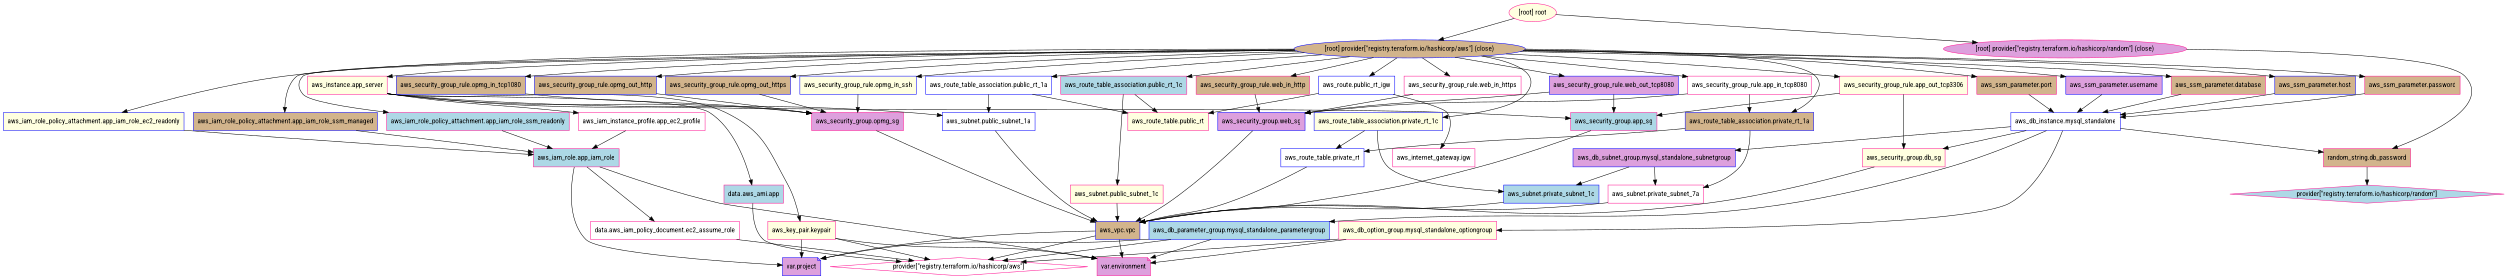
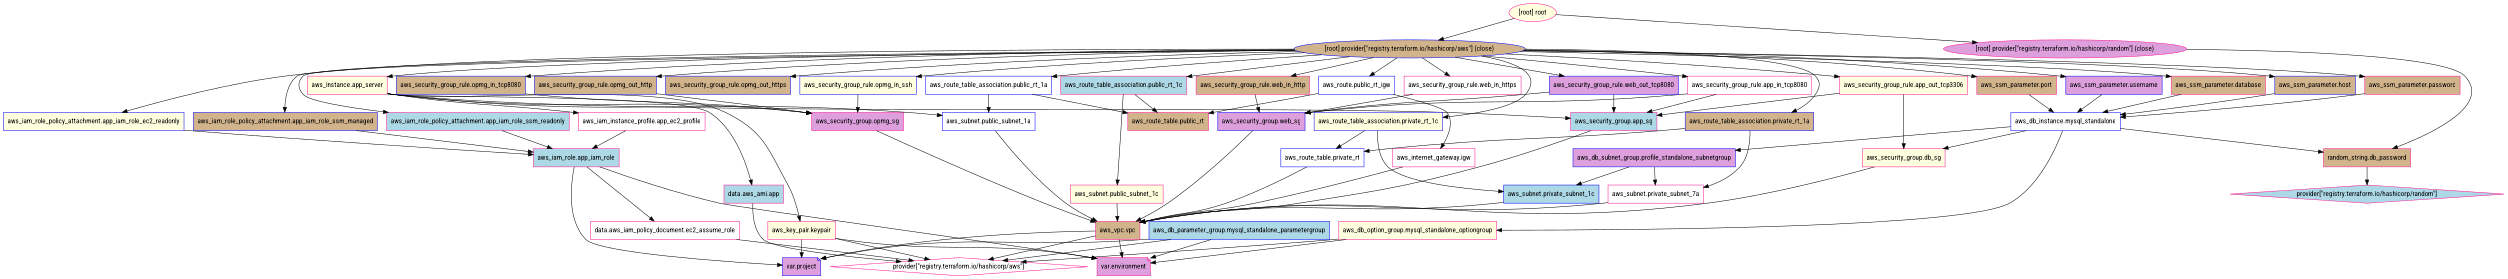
(461, 85) -> (461, 85)
(1749, 101) -> (1684, 103)
(790, 103) -> none
(1168, 122) -> (1168, 122)
(1654, 158) -> (1654, 158)
none -> (1275, 199)
(1696, 213) -> none
(1118, 230) -> (1118, 230)
